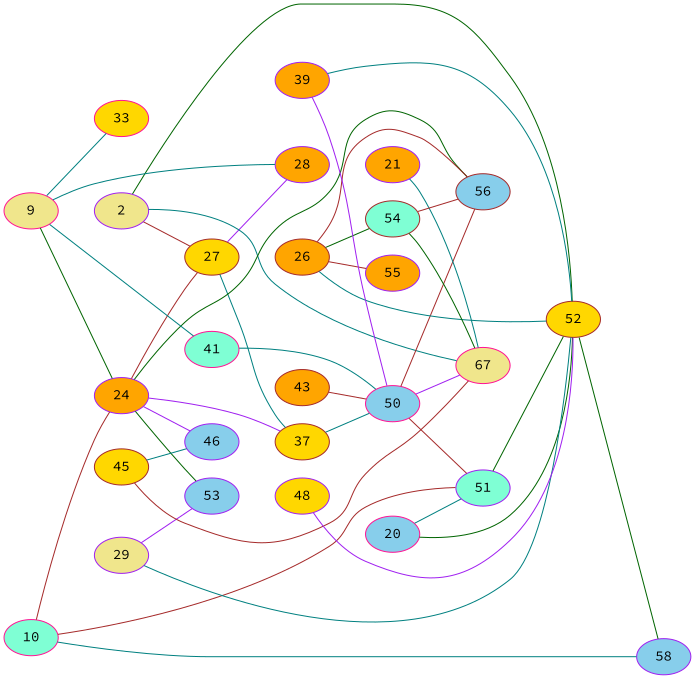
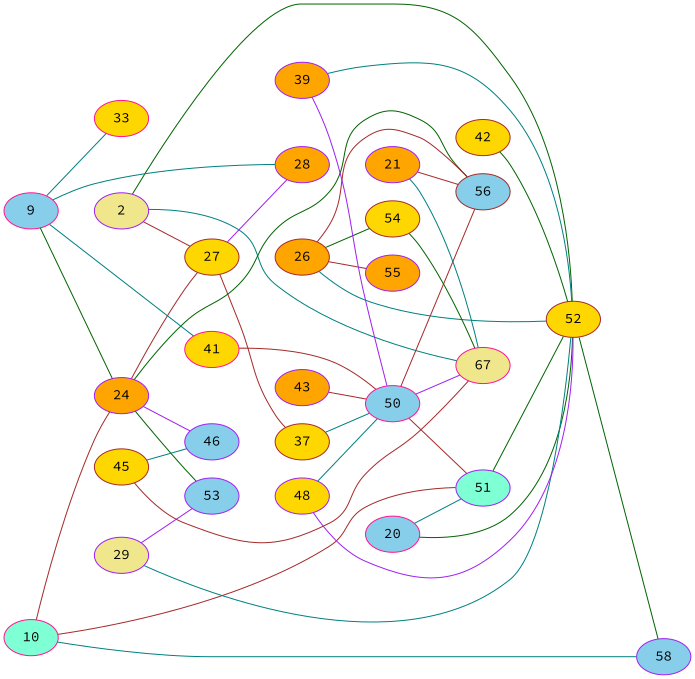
none -> (483, 138)
(438, 205) -> (438, 178)
(31, 211) -> (31, 211)
(393, 219) -> (393, 219)
(212, 349) -> (212, 349)
(312, 355) -> (312, 355)
(250, 357) -> (250, 357)
(302, 388) -> (302, 388)
(216, 409) -> none
none -> (348, 450)
